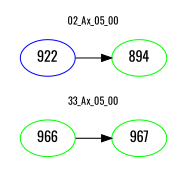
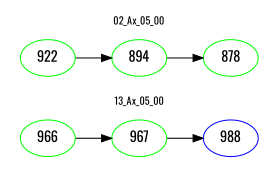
(48, 58) -> (48, 58)
none -> (231, 58)
(94, 102) -> (139, 102)
none -> (231, 138)
